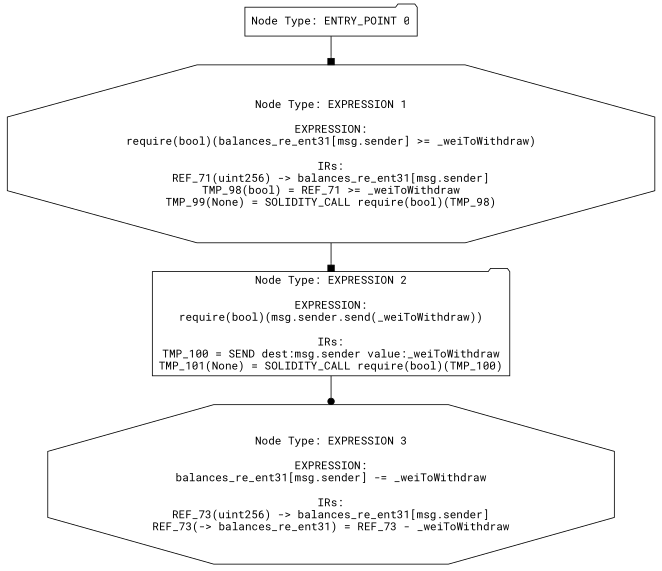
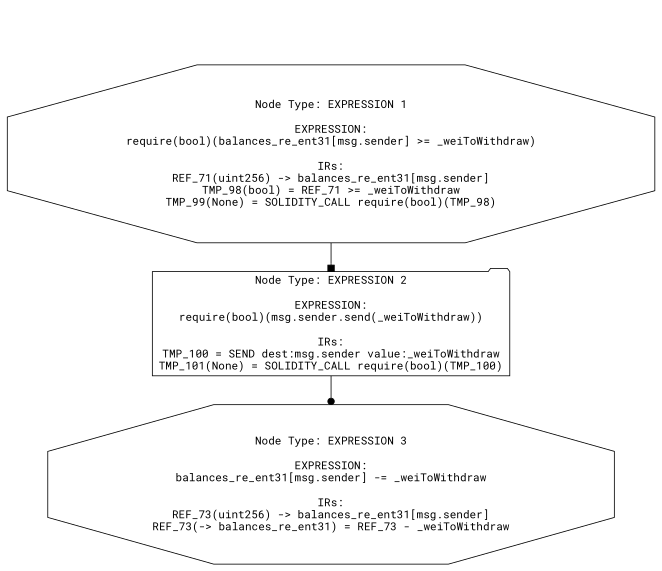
(331, 22) -> none
